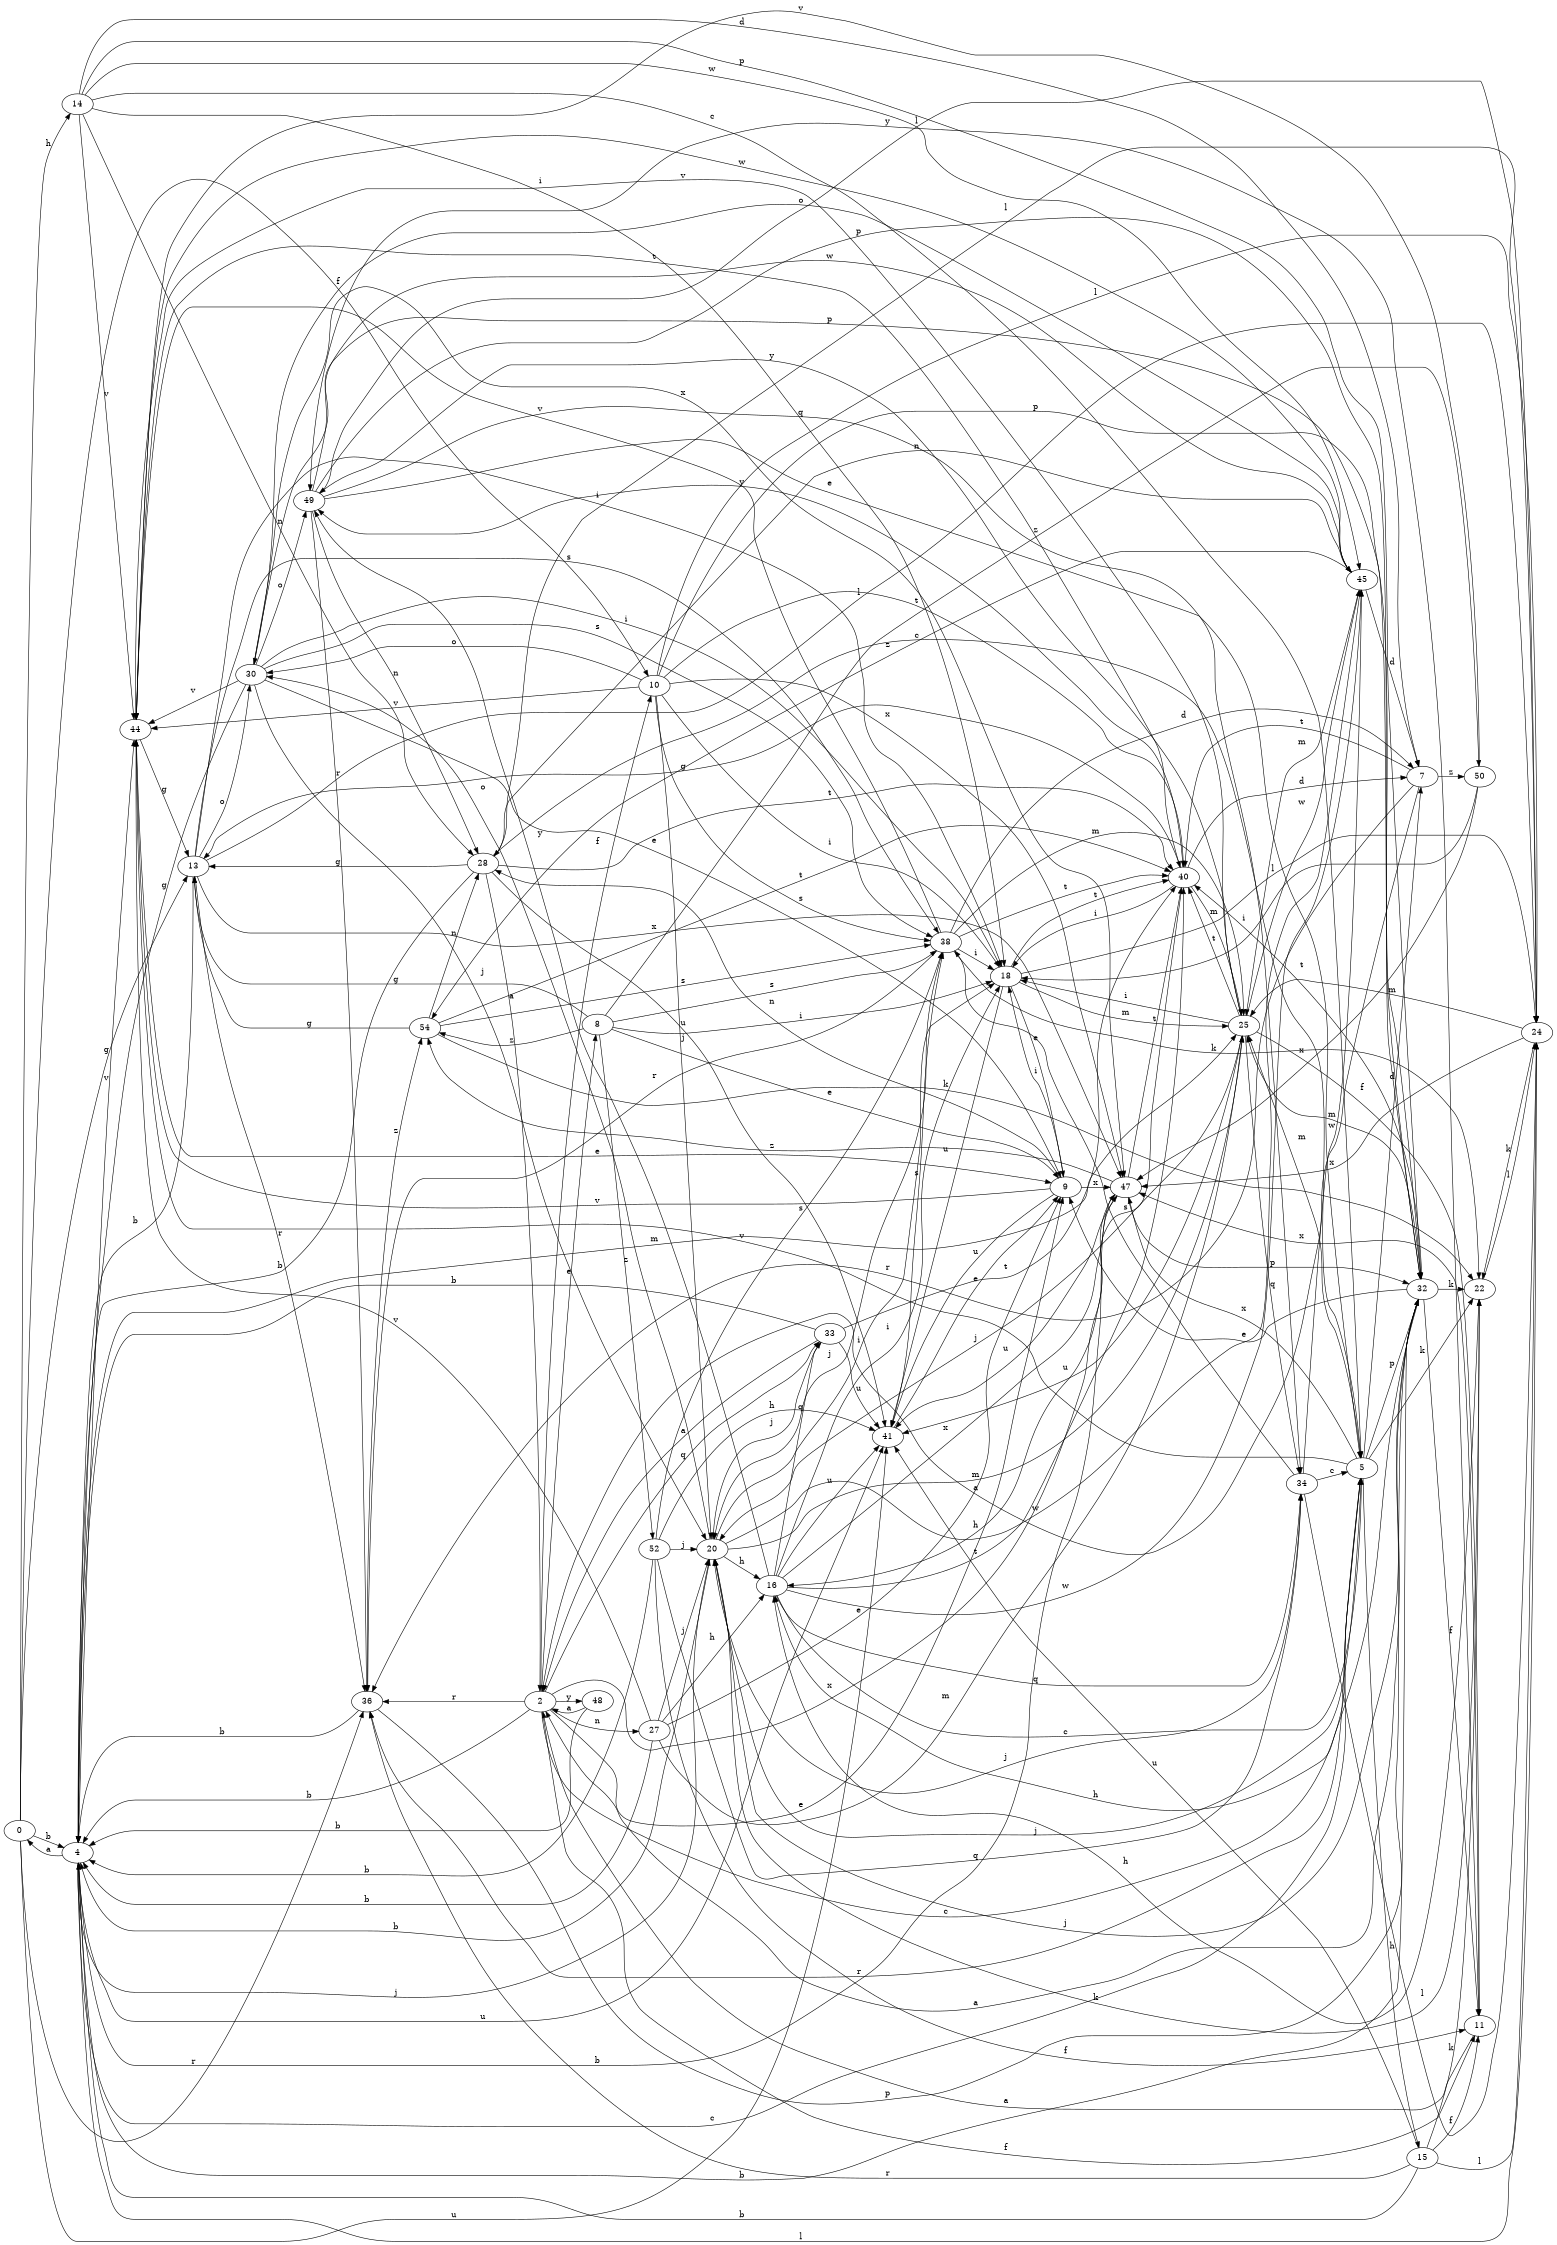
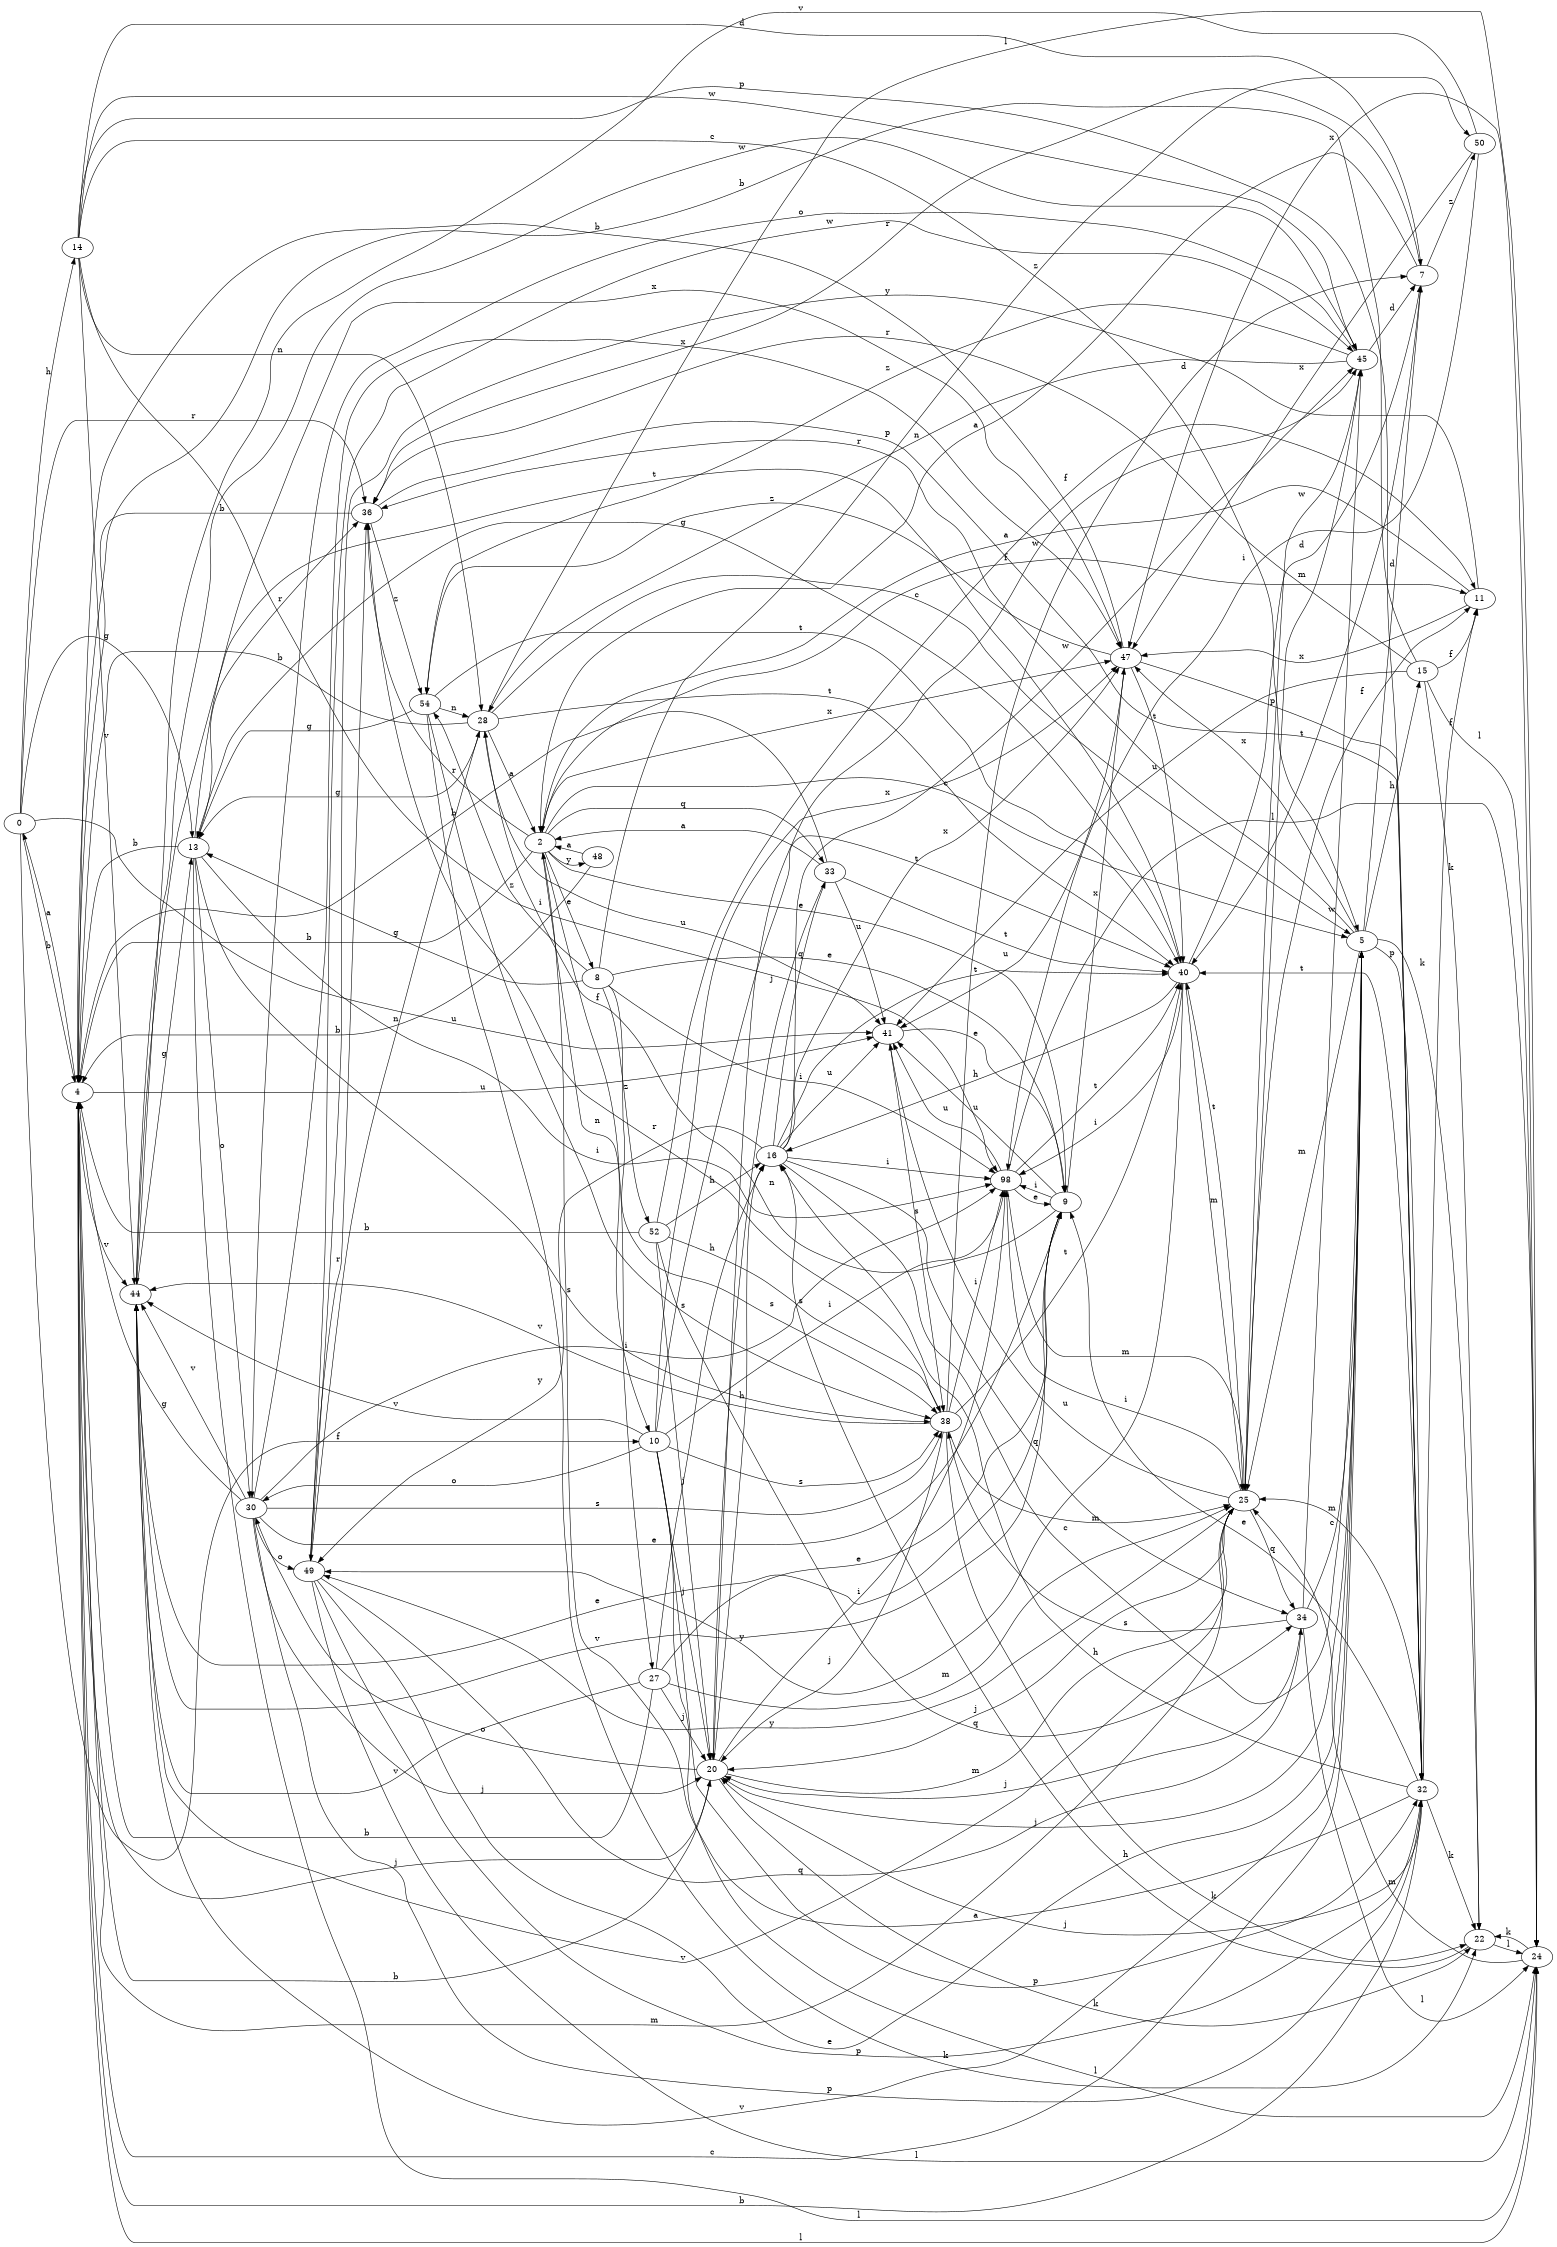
(1006, 976) -> (1006, 1180)
(739, 1429) -> (711, 1196)
